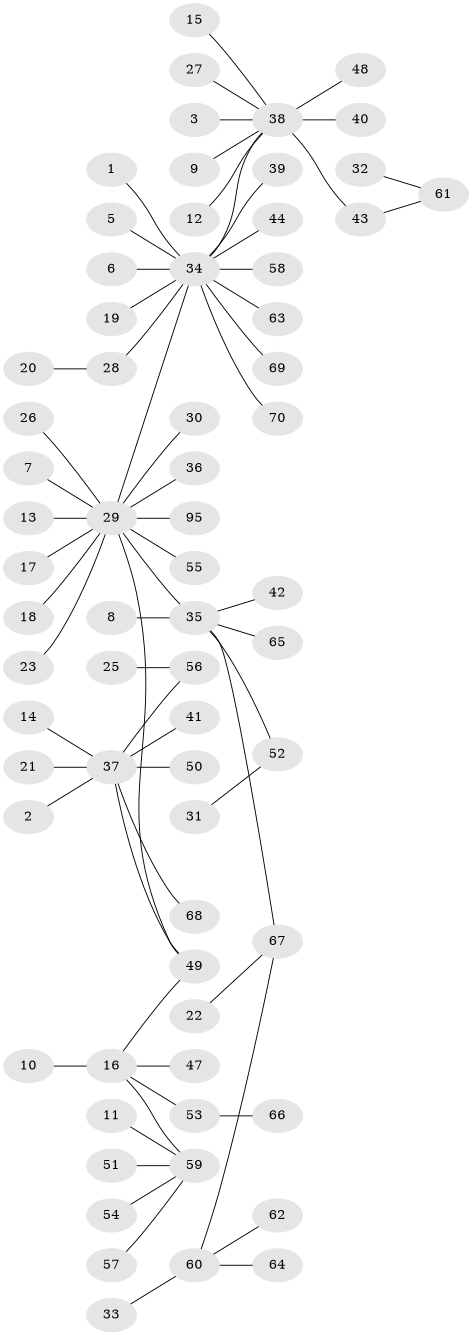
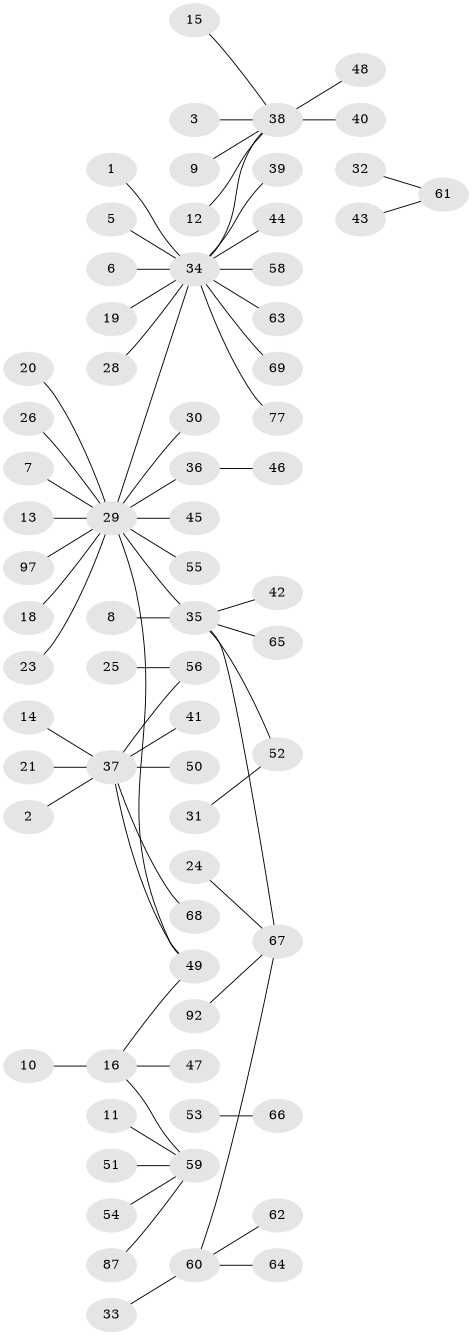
(195, 70) -> none
(319, 170) -> none
(70, 369) -> (79, 440)
(278, 419) -> (278, 419)
none -> (278, 468)
(195, 518) -> (195, 518)
(29, 568) -> (29, 568)
none -> (195, 867)
(195, 1016) -> (195, 1016)
(153, 1091) -> none
(112, 1265) -> (112, 1265)
